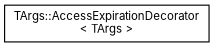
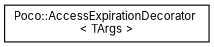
(107, 24) -> (107, 24)
